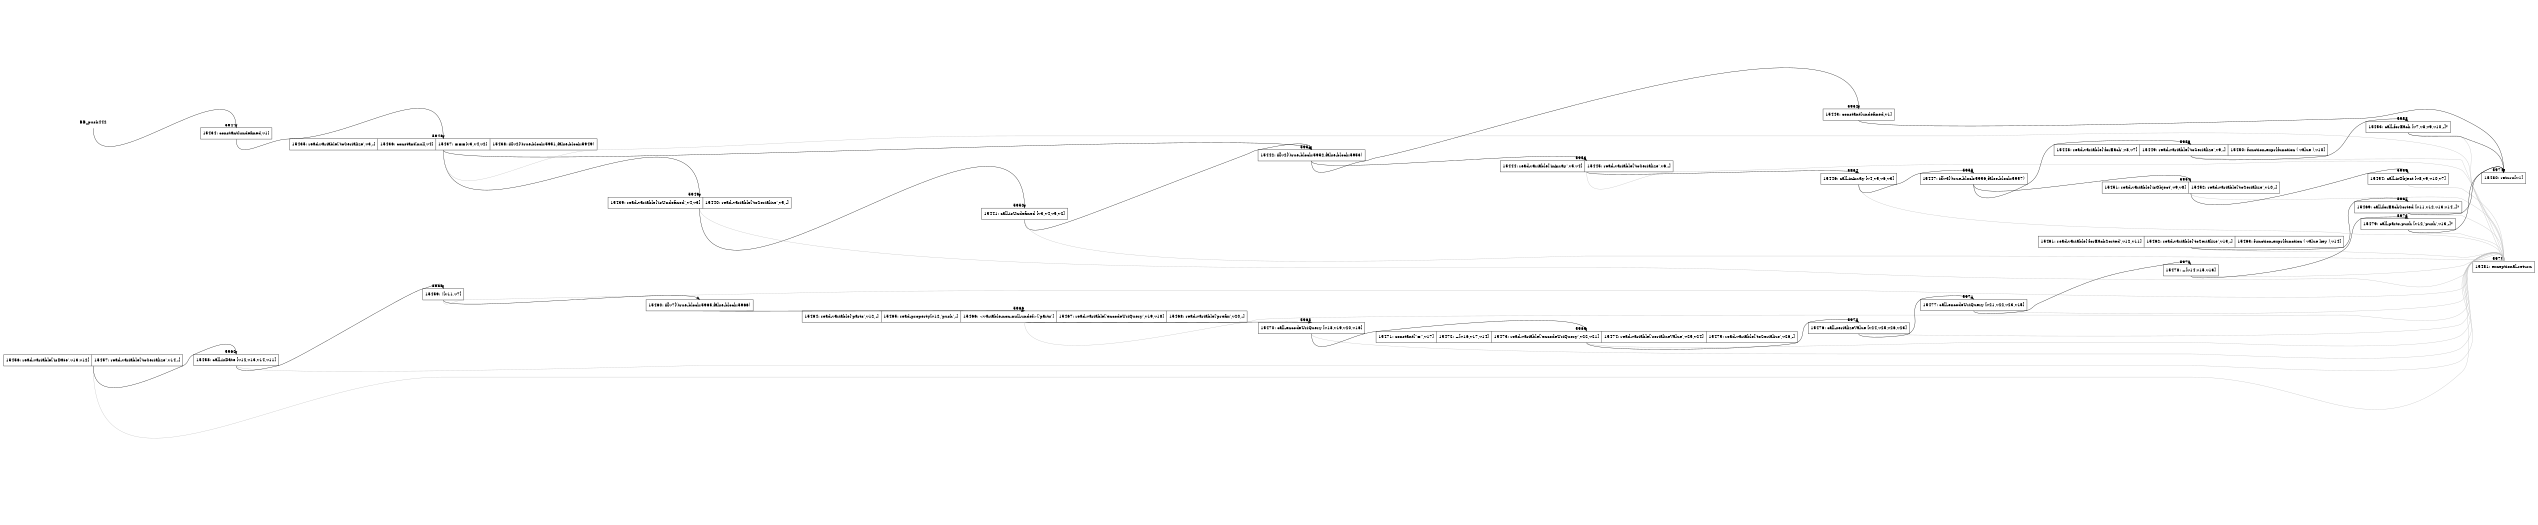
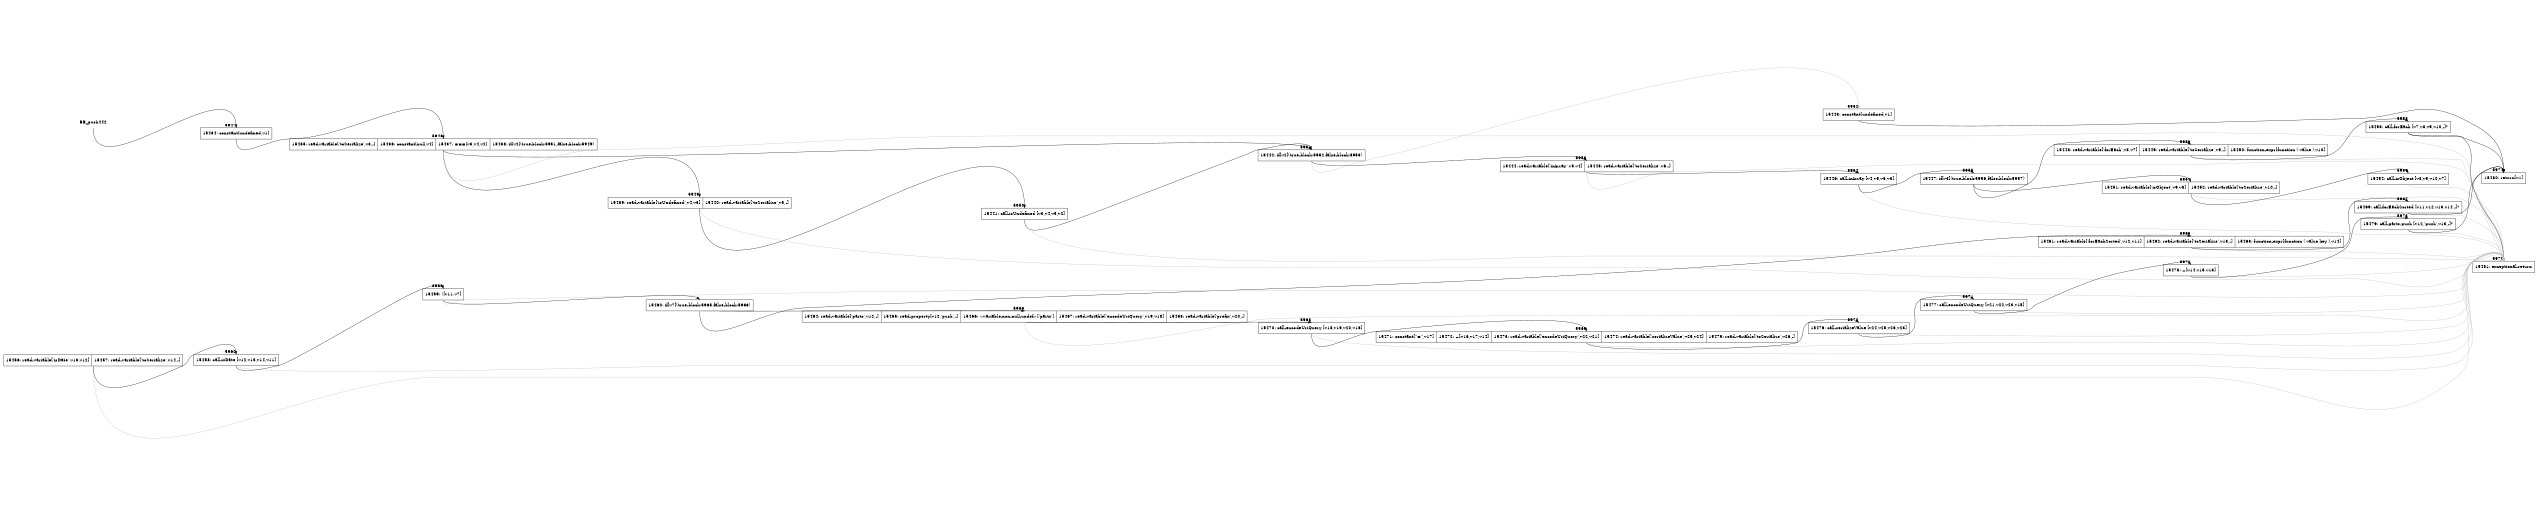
(1587, 102) -> (1587, 102)
(2471, 163) -> (2471, 163)
none -> (1436, 282)
